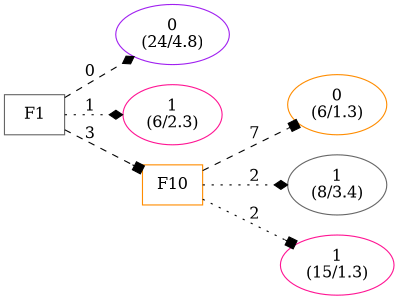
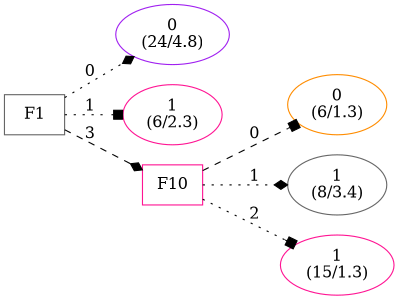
(94, 81) -> (94, 81)
(87, 115) -> (87, 115)
(255, 134) -> (255, 134)
(98, 147) -> (98, 147)
(255, 177) -> (255, 177)
(173, 185) -> (173, 185)
